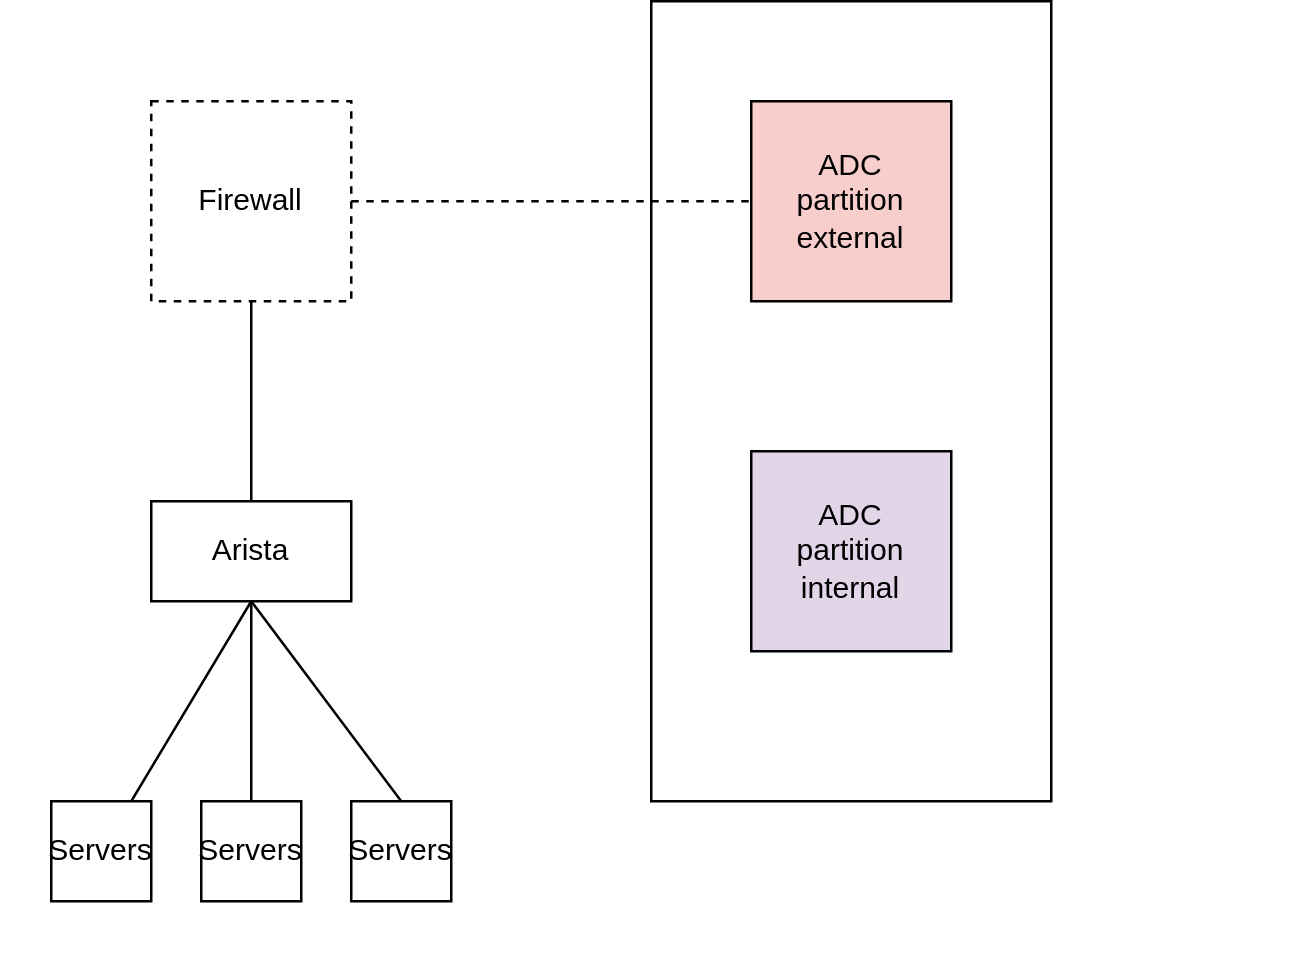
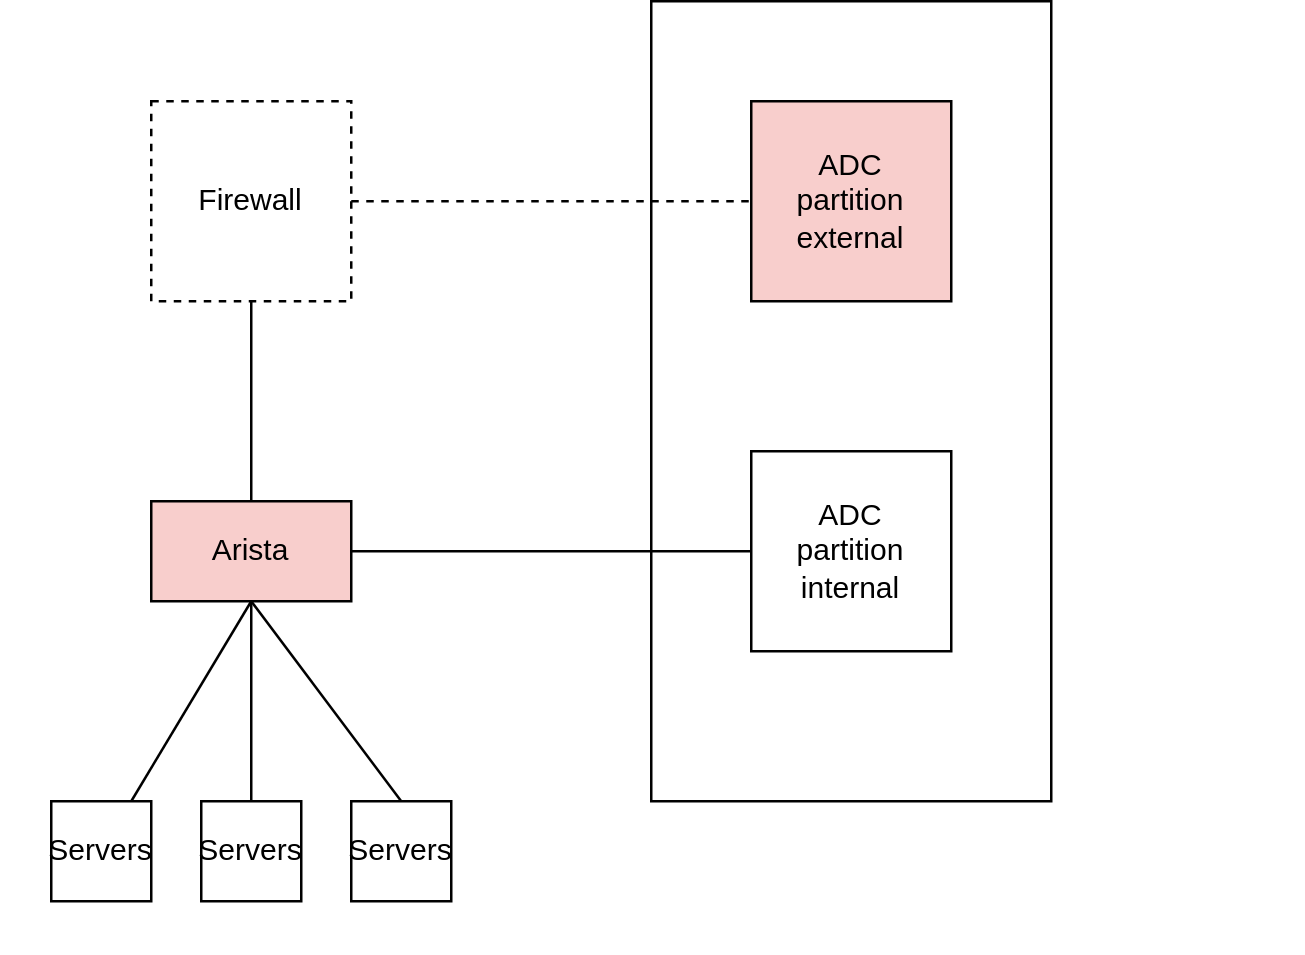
(251, 551) -> (251, 551)
none -> (551, 551)
(851, 551) -> (851, 551)
